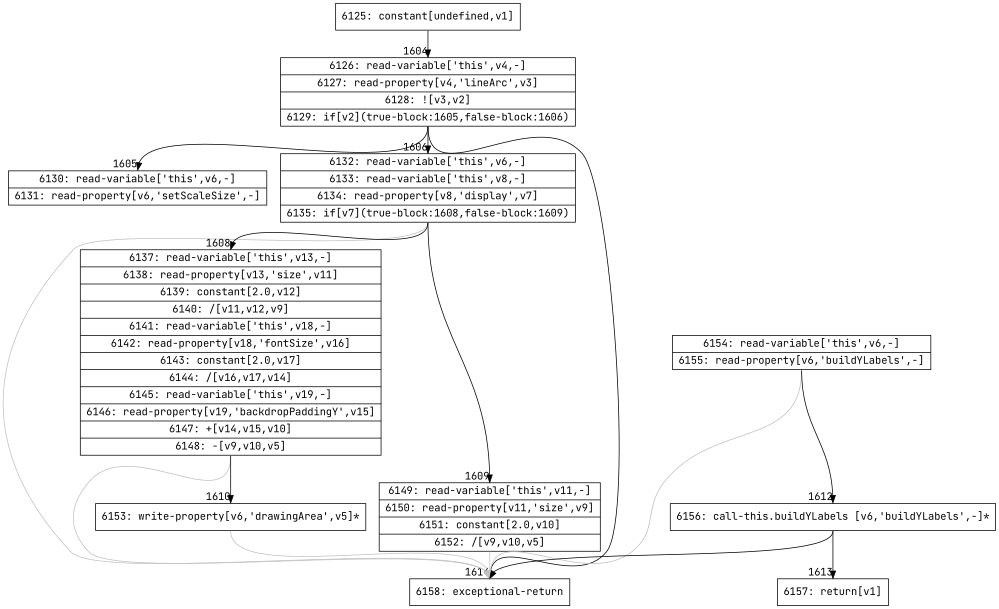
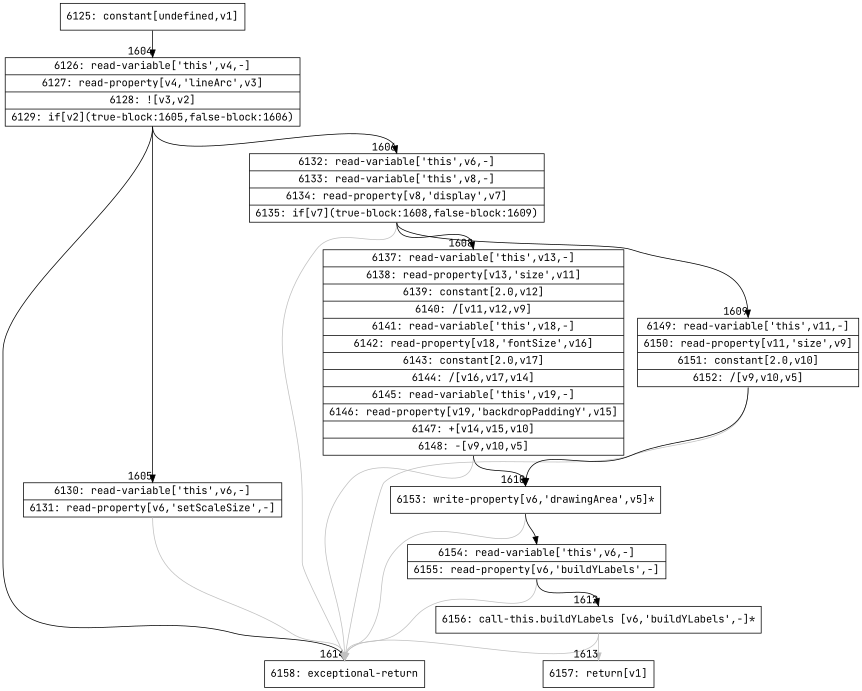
none -> (647, 450)
none -> (529, 526)
(833, 551) -> (599, 643)
(665, 555) -> (475, 647)
none -> (230, 603)
